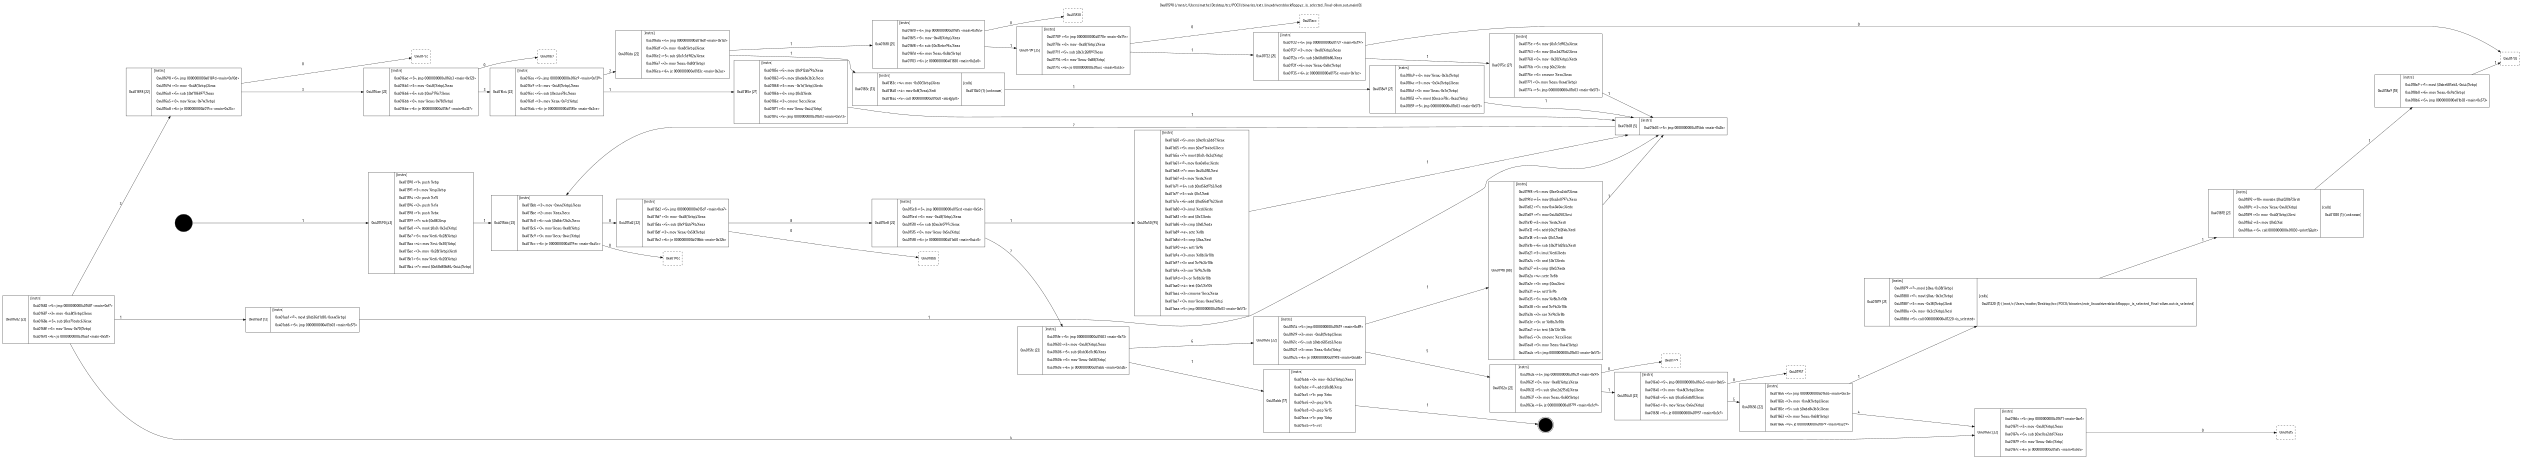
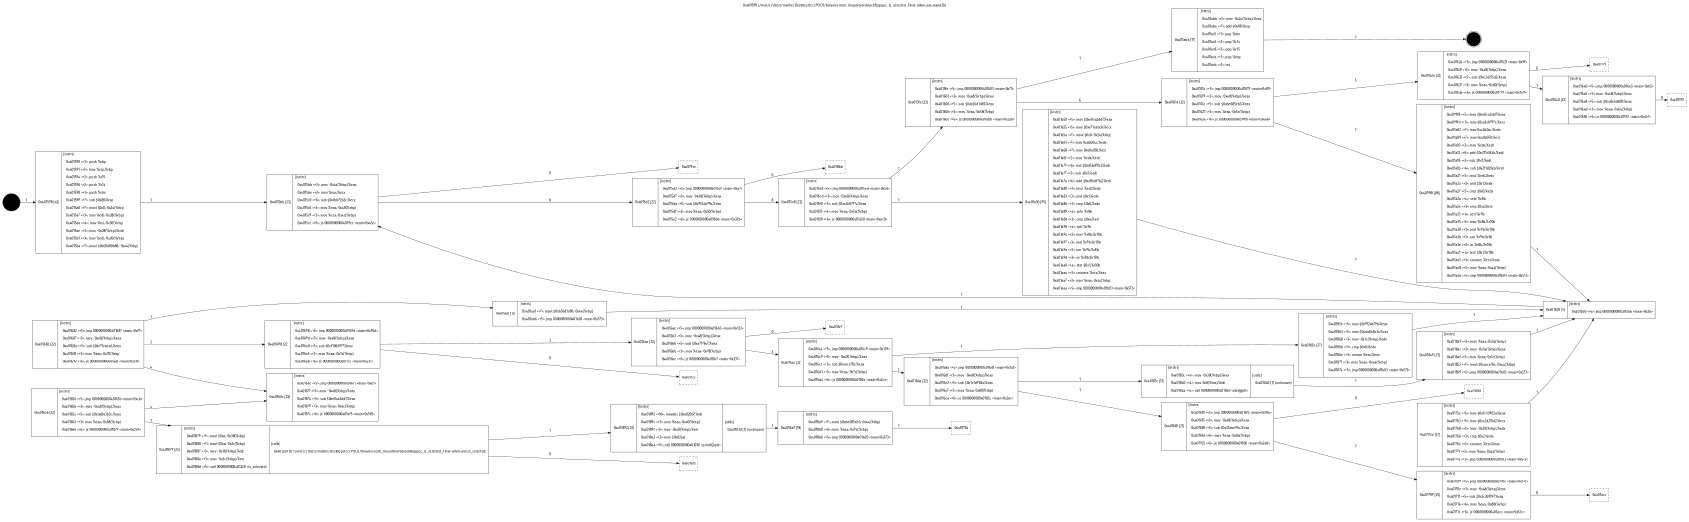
(1309, 56) -> none
(1732, 402) -> none
(2180, 433) -> (583, 460)
